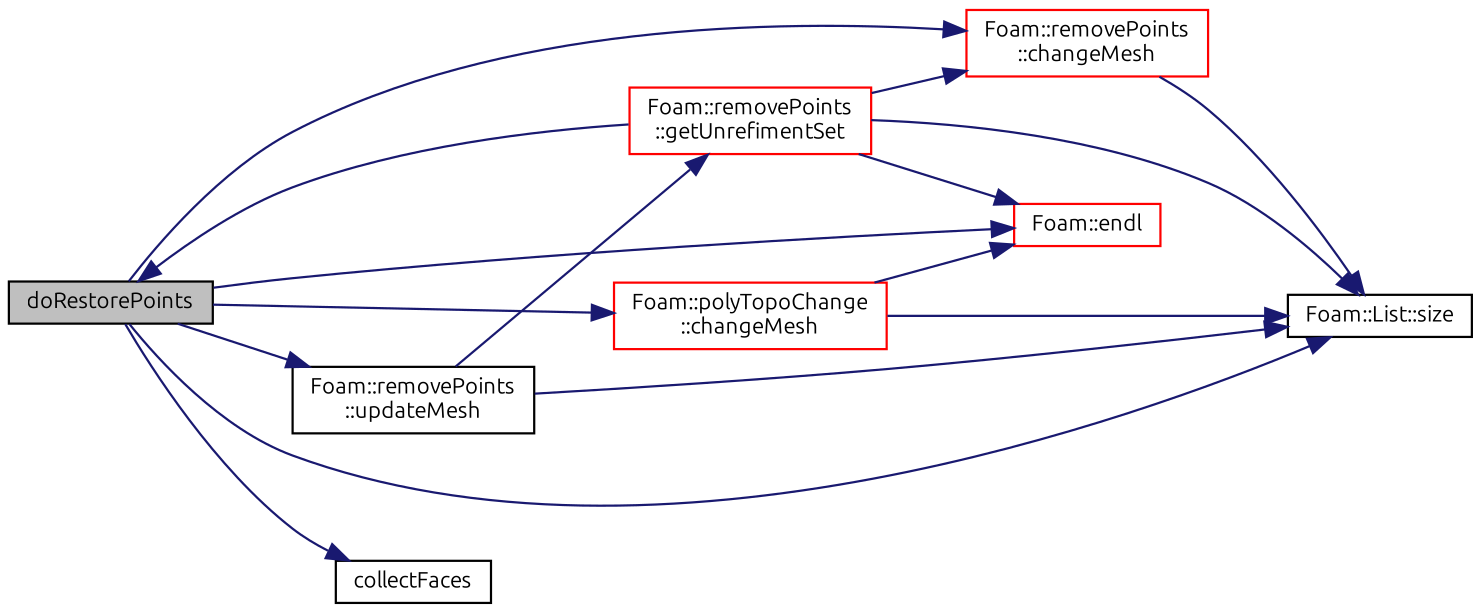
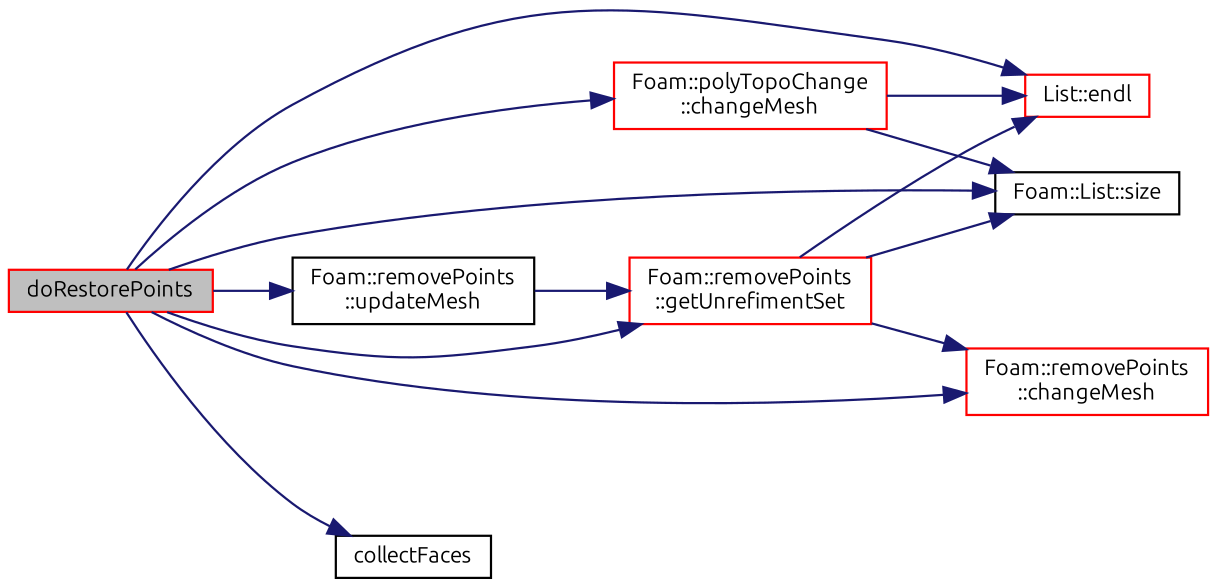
(381, 161) -> (392, 357)
(1266, 166) -> none
(1087, 225) -> (1087, 96)
(111, 303) -> (111, 291)
(900, 368) -> none
